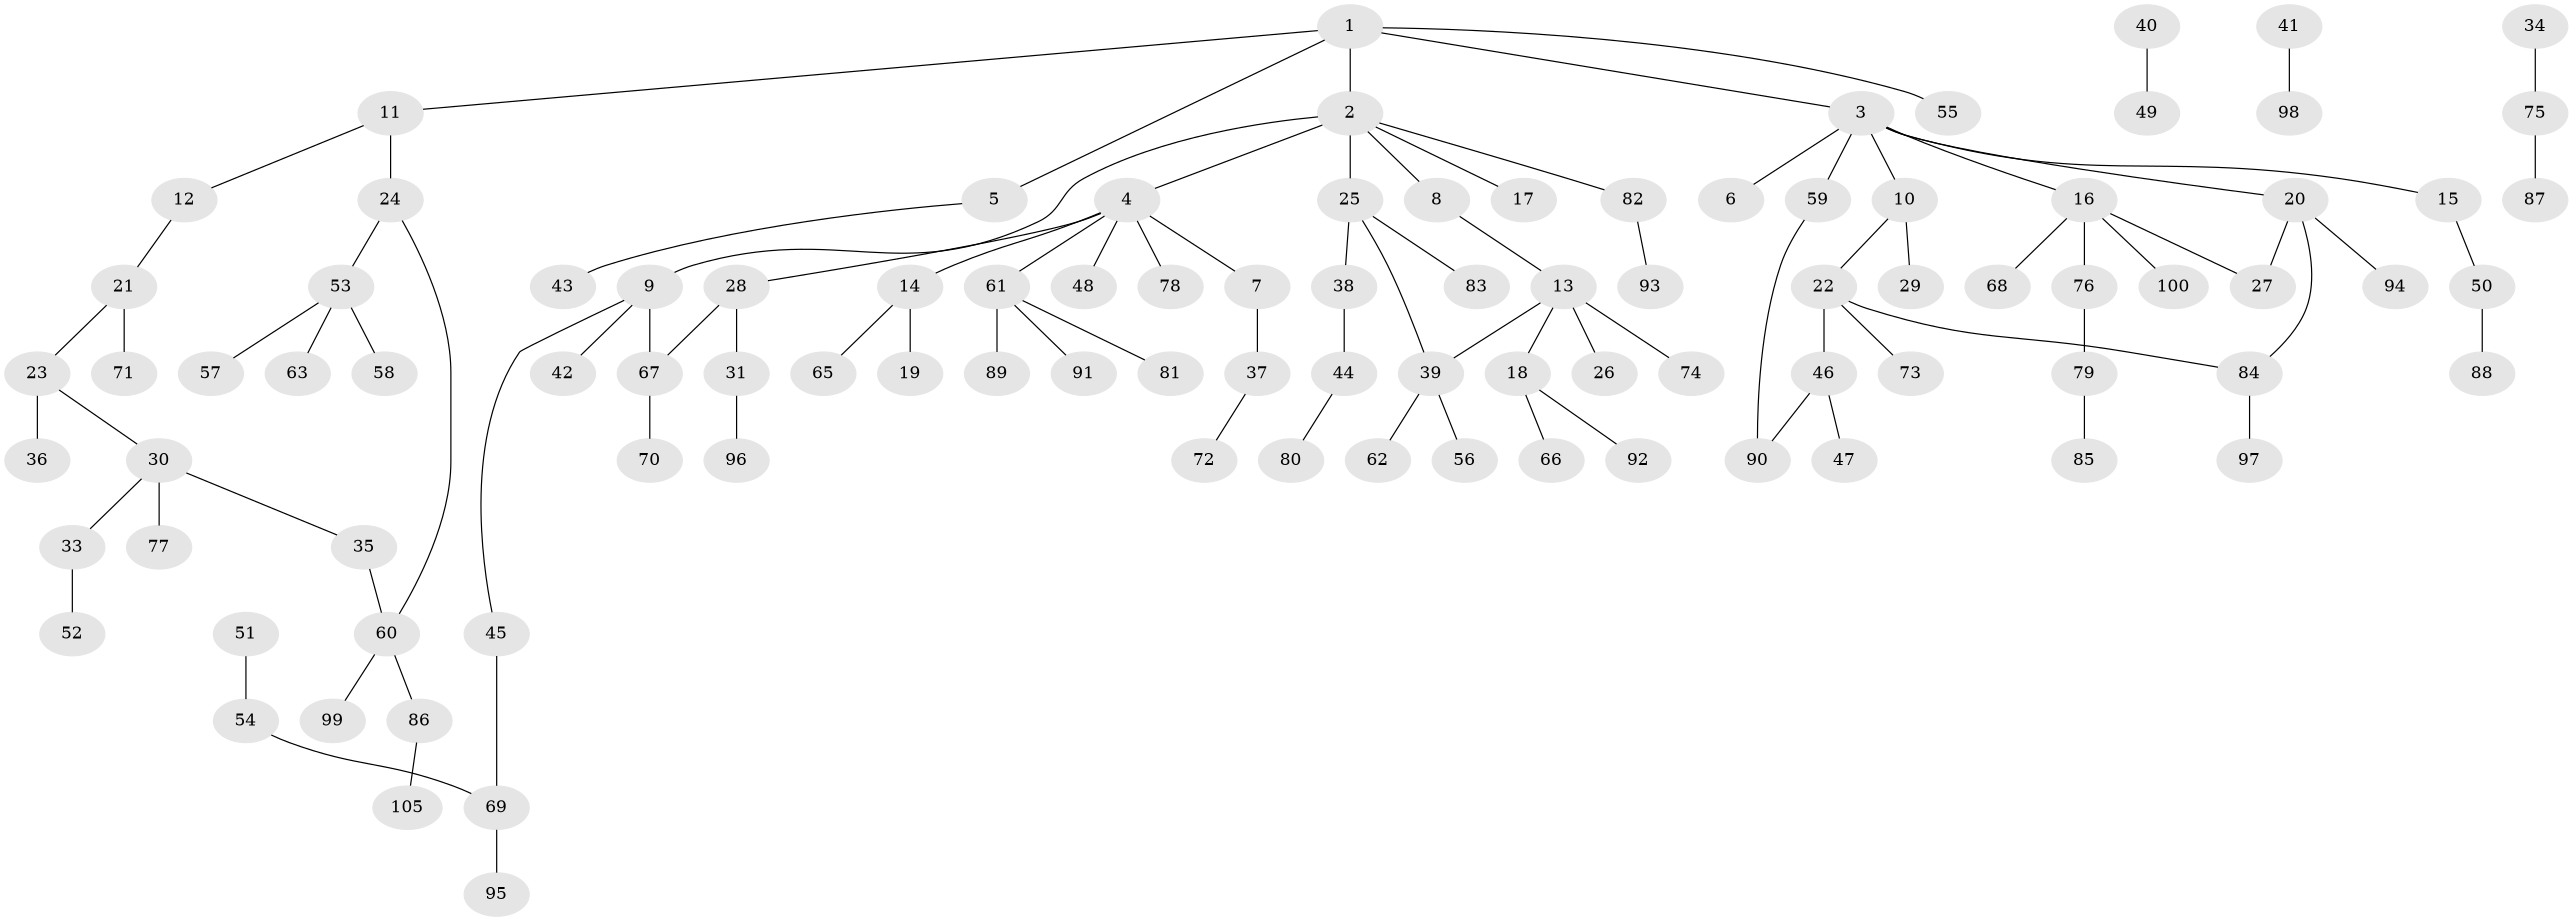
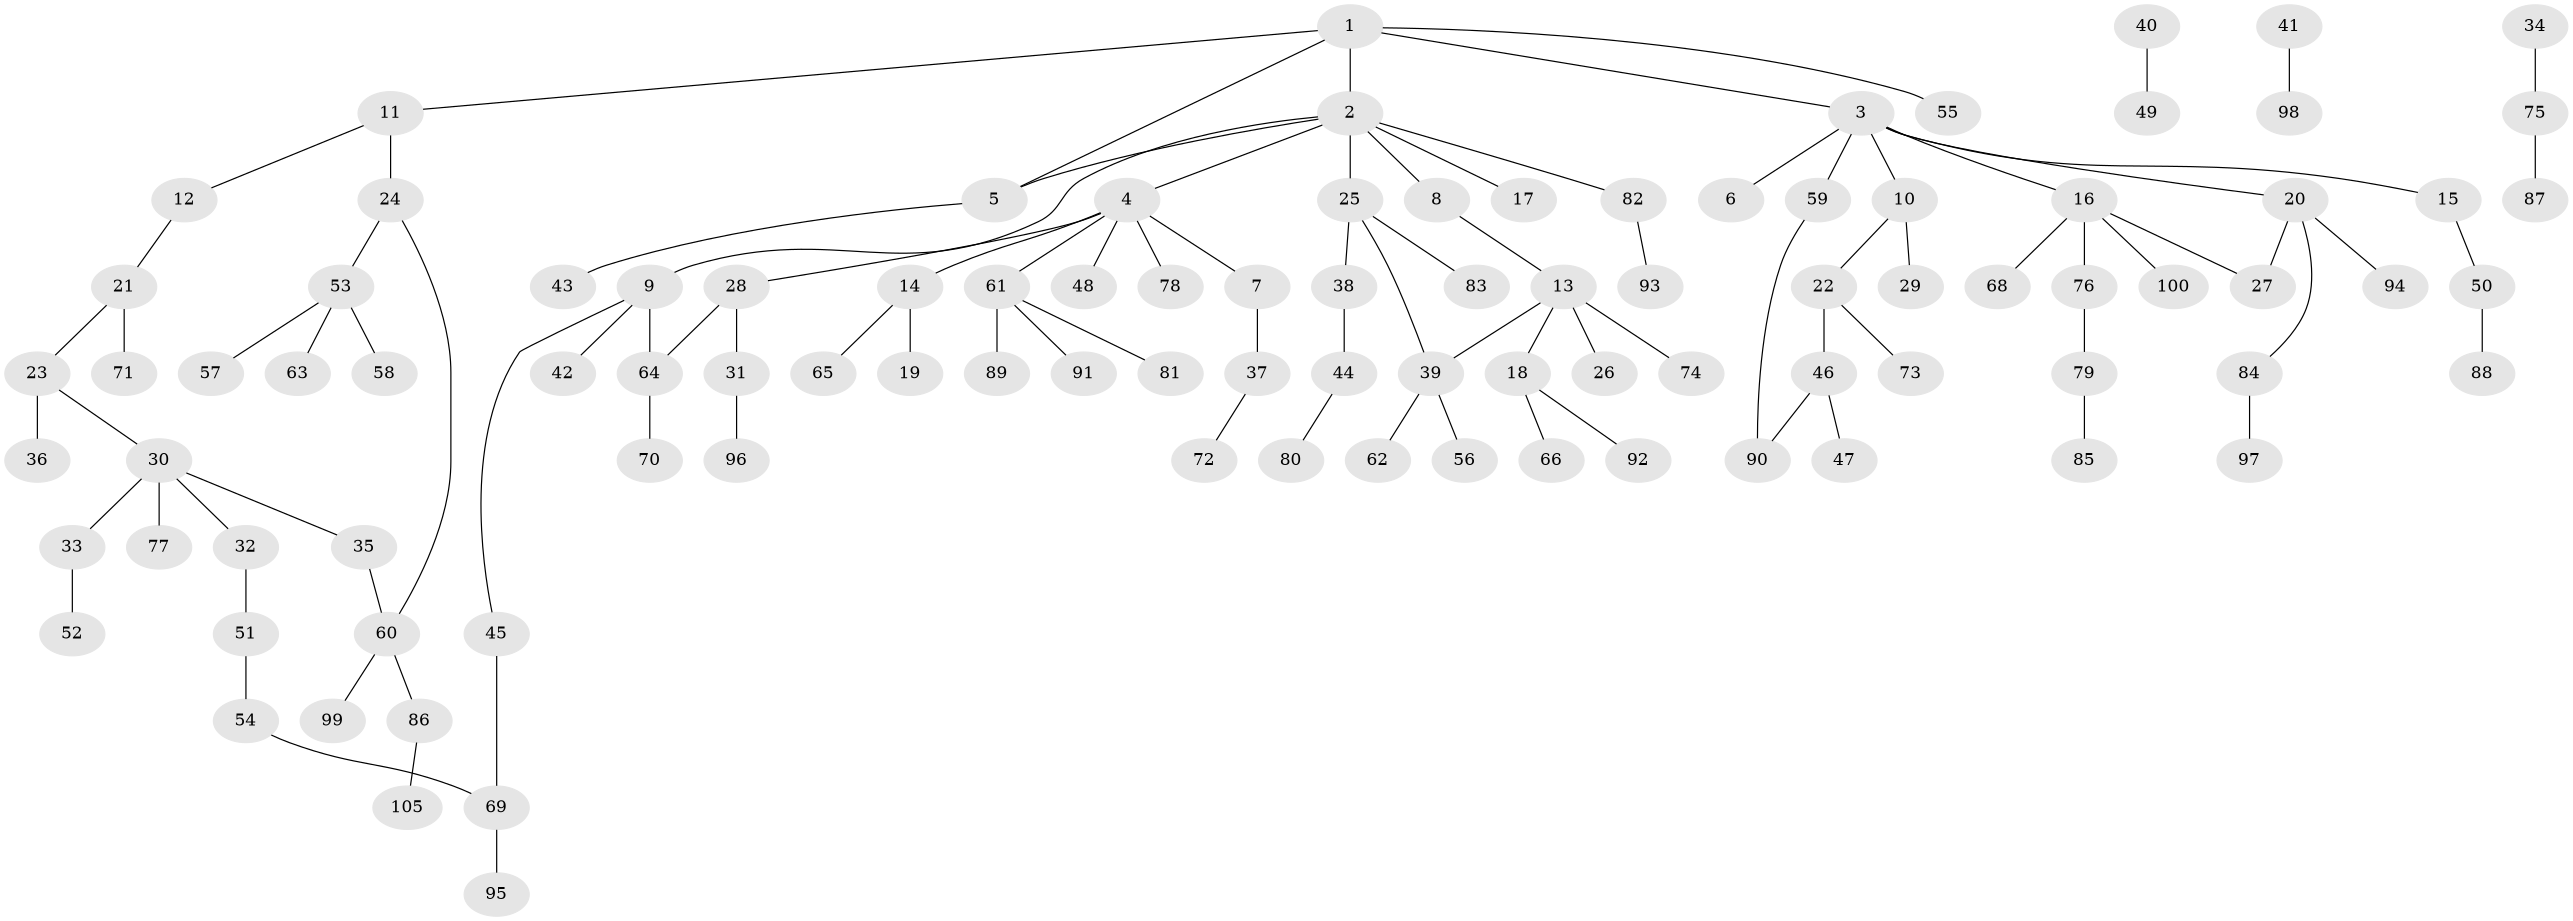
none -> (1094, 164)
(2032, 340) -> none
(650, 374) -> (650, 374)
none -> (246, 547)
